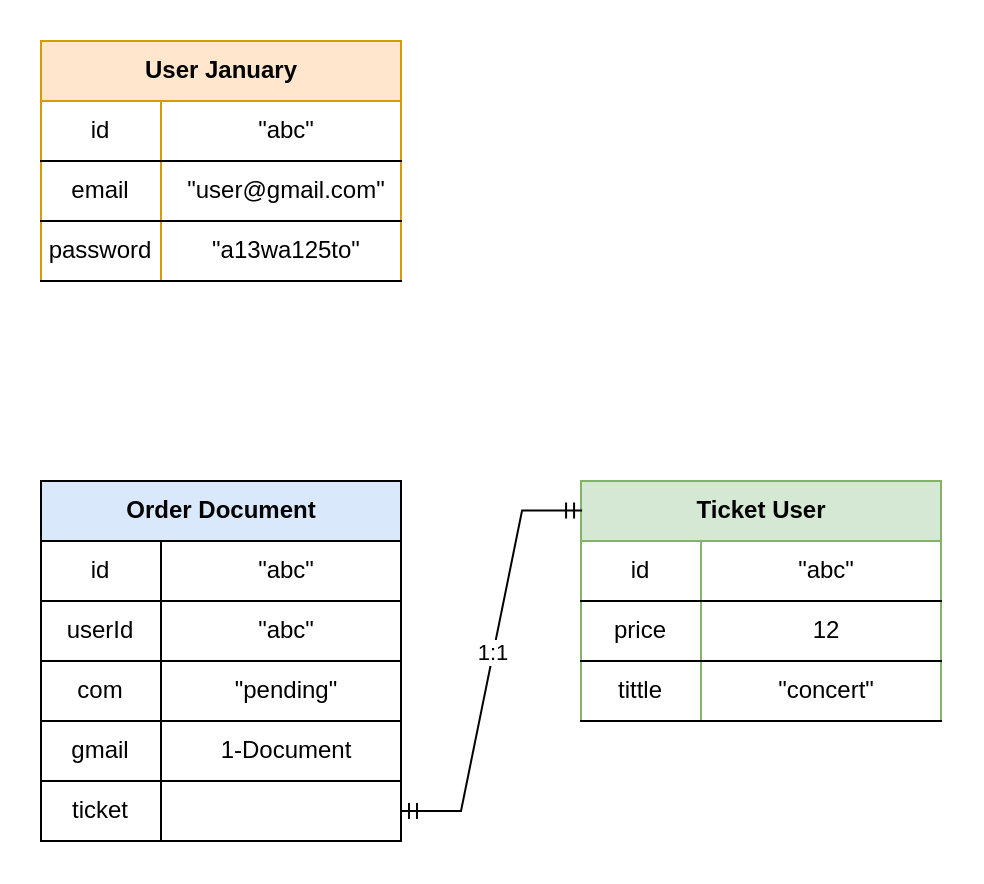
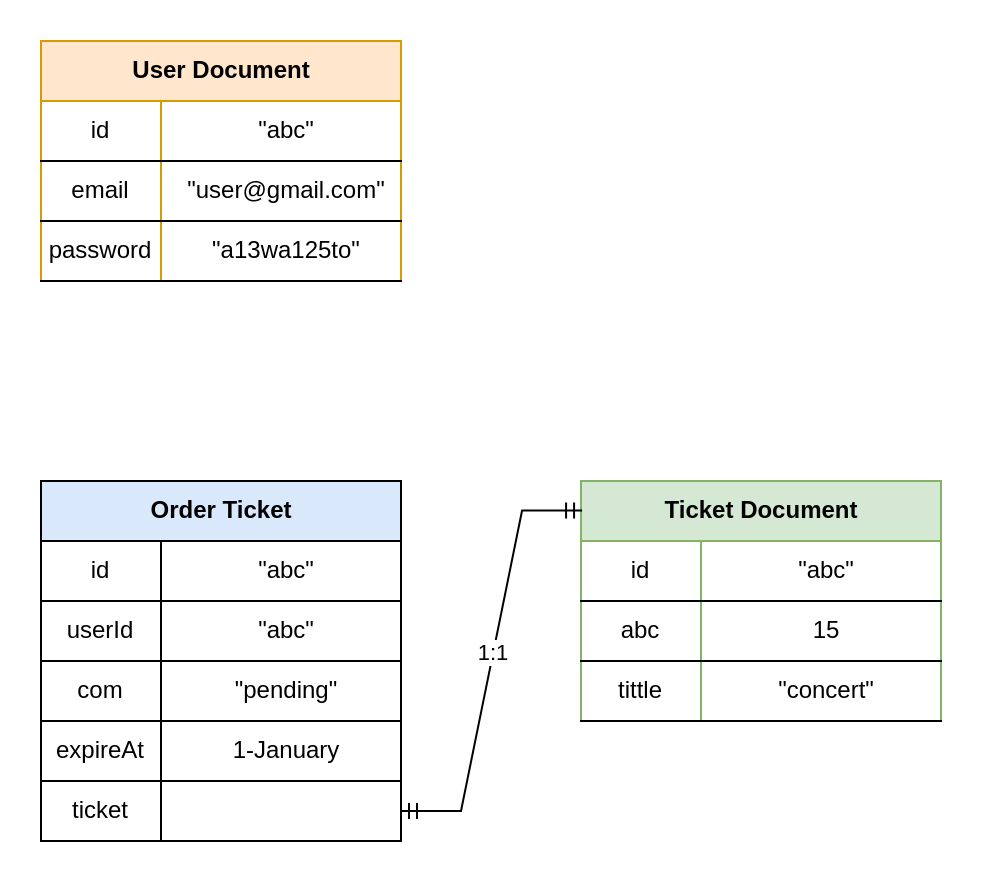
(222, 71) -> (222, 71)
(222, 511) -> (222, 511)
(762, 511) -> (762, 511)
(641, 631) -> (641, 631)
(827, 631) -> (827, 631)
(101, 751) -> (101, 751)
(287, 751) -> (287, 751)
